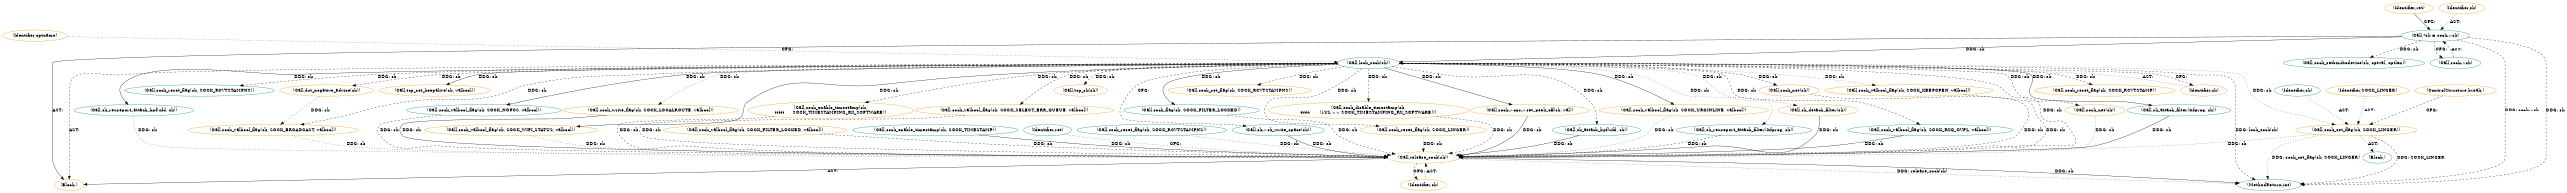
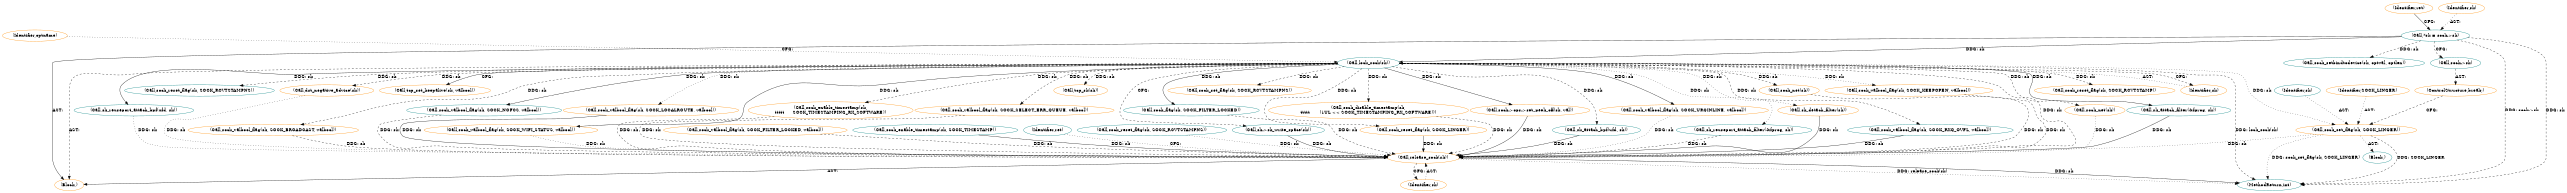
(2451, 50) -> (2456, 75)
(488, 77) -> (488, 77)
(301, 109) -> (698, 155)
(651, 110) -> (651, 110)
(1423, 142) -> (1423, 142)
(838, 156) -> (838, 156)
